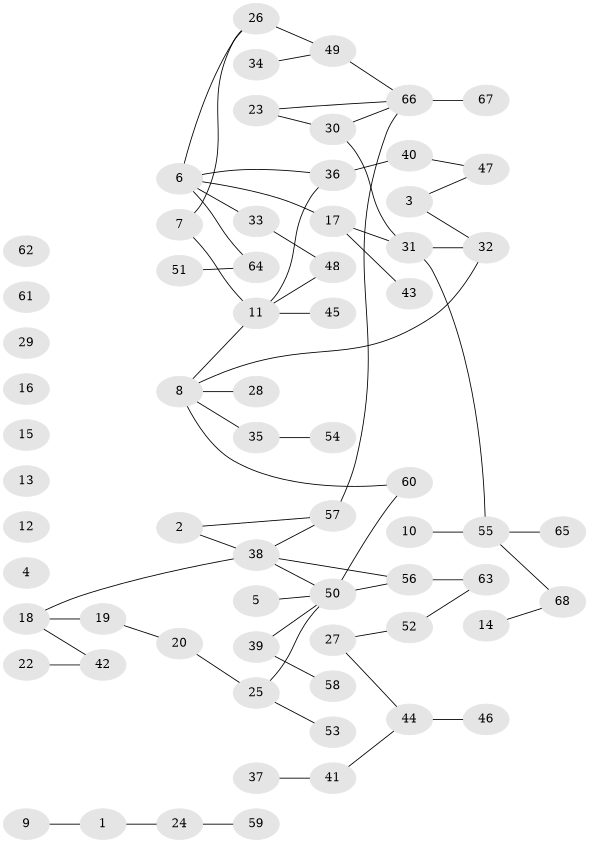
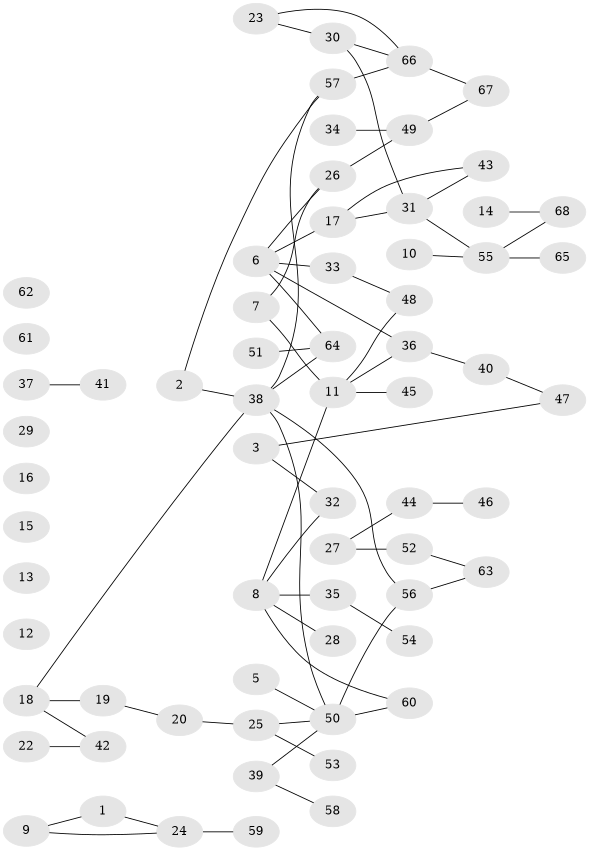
(371, 76) -> (448, 111)
(448, 248) -> (448, 187)
none -> (295, 373)
(26, 573) -> none
(371, 749) -> none
none -> (103, 835)
